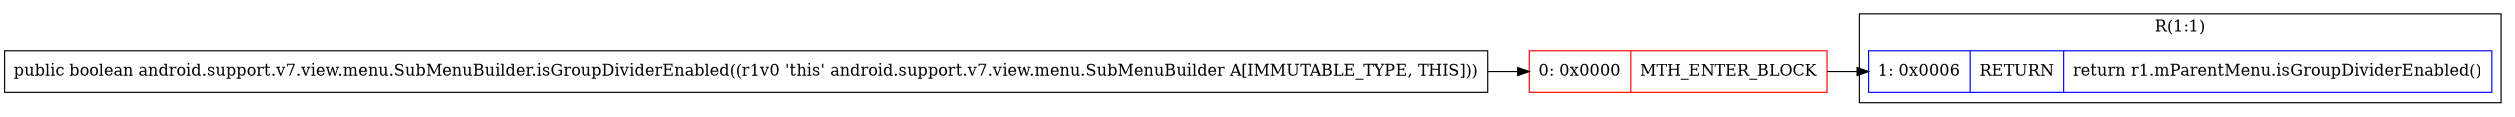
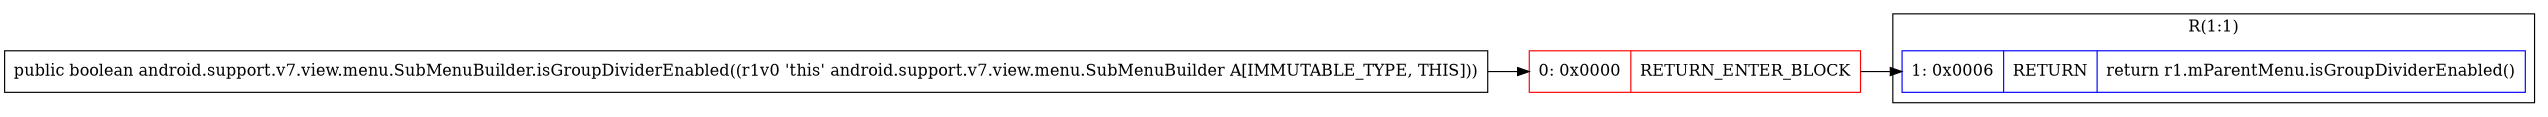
(1729, 71) -> (1746, 71)
